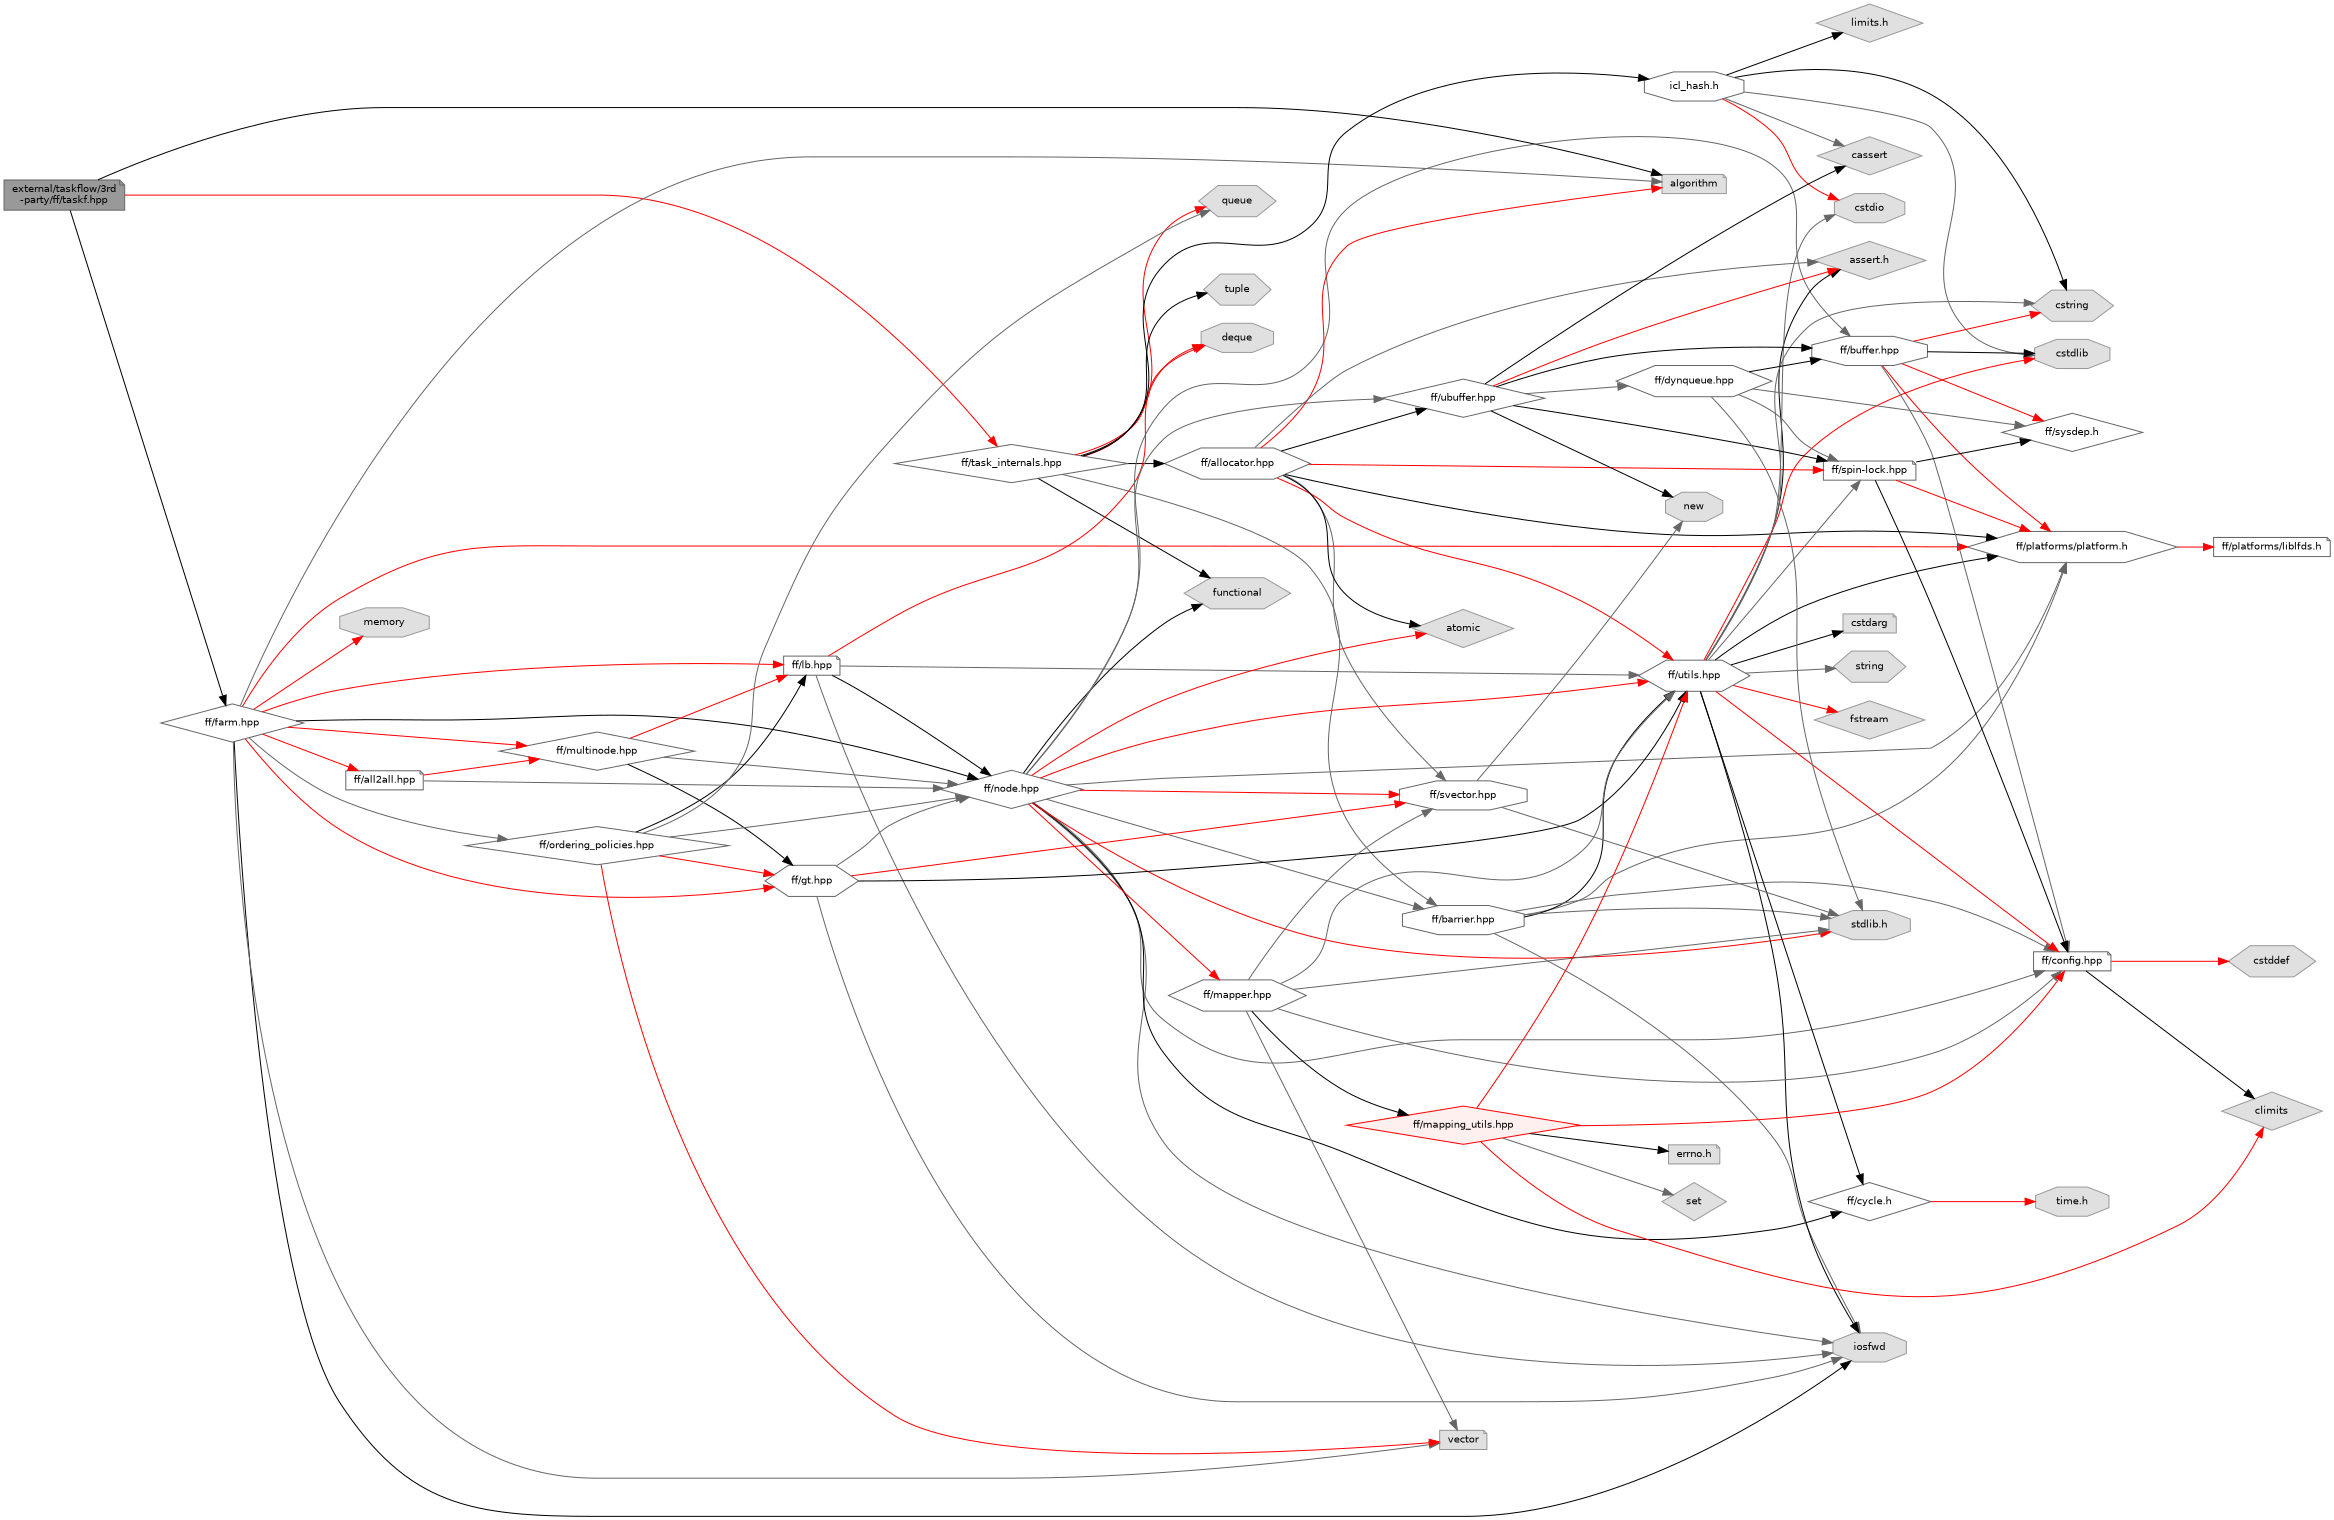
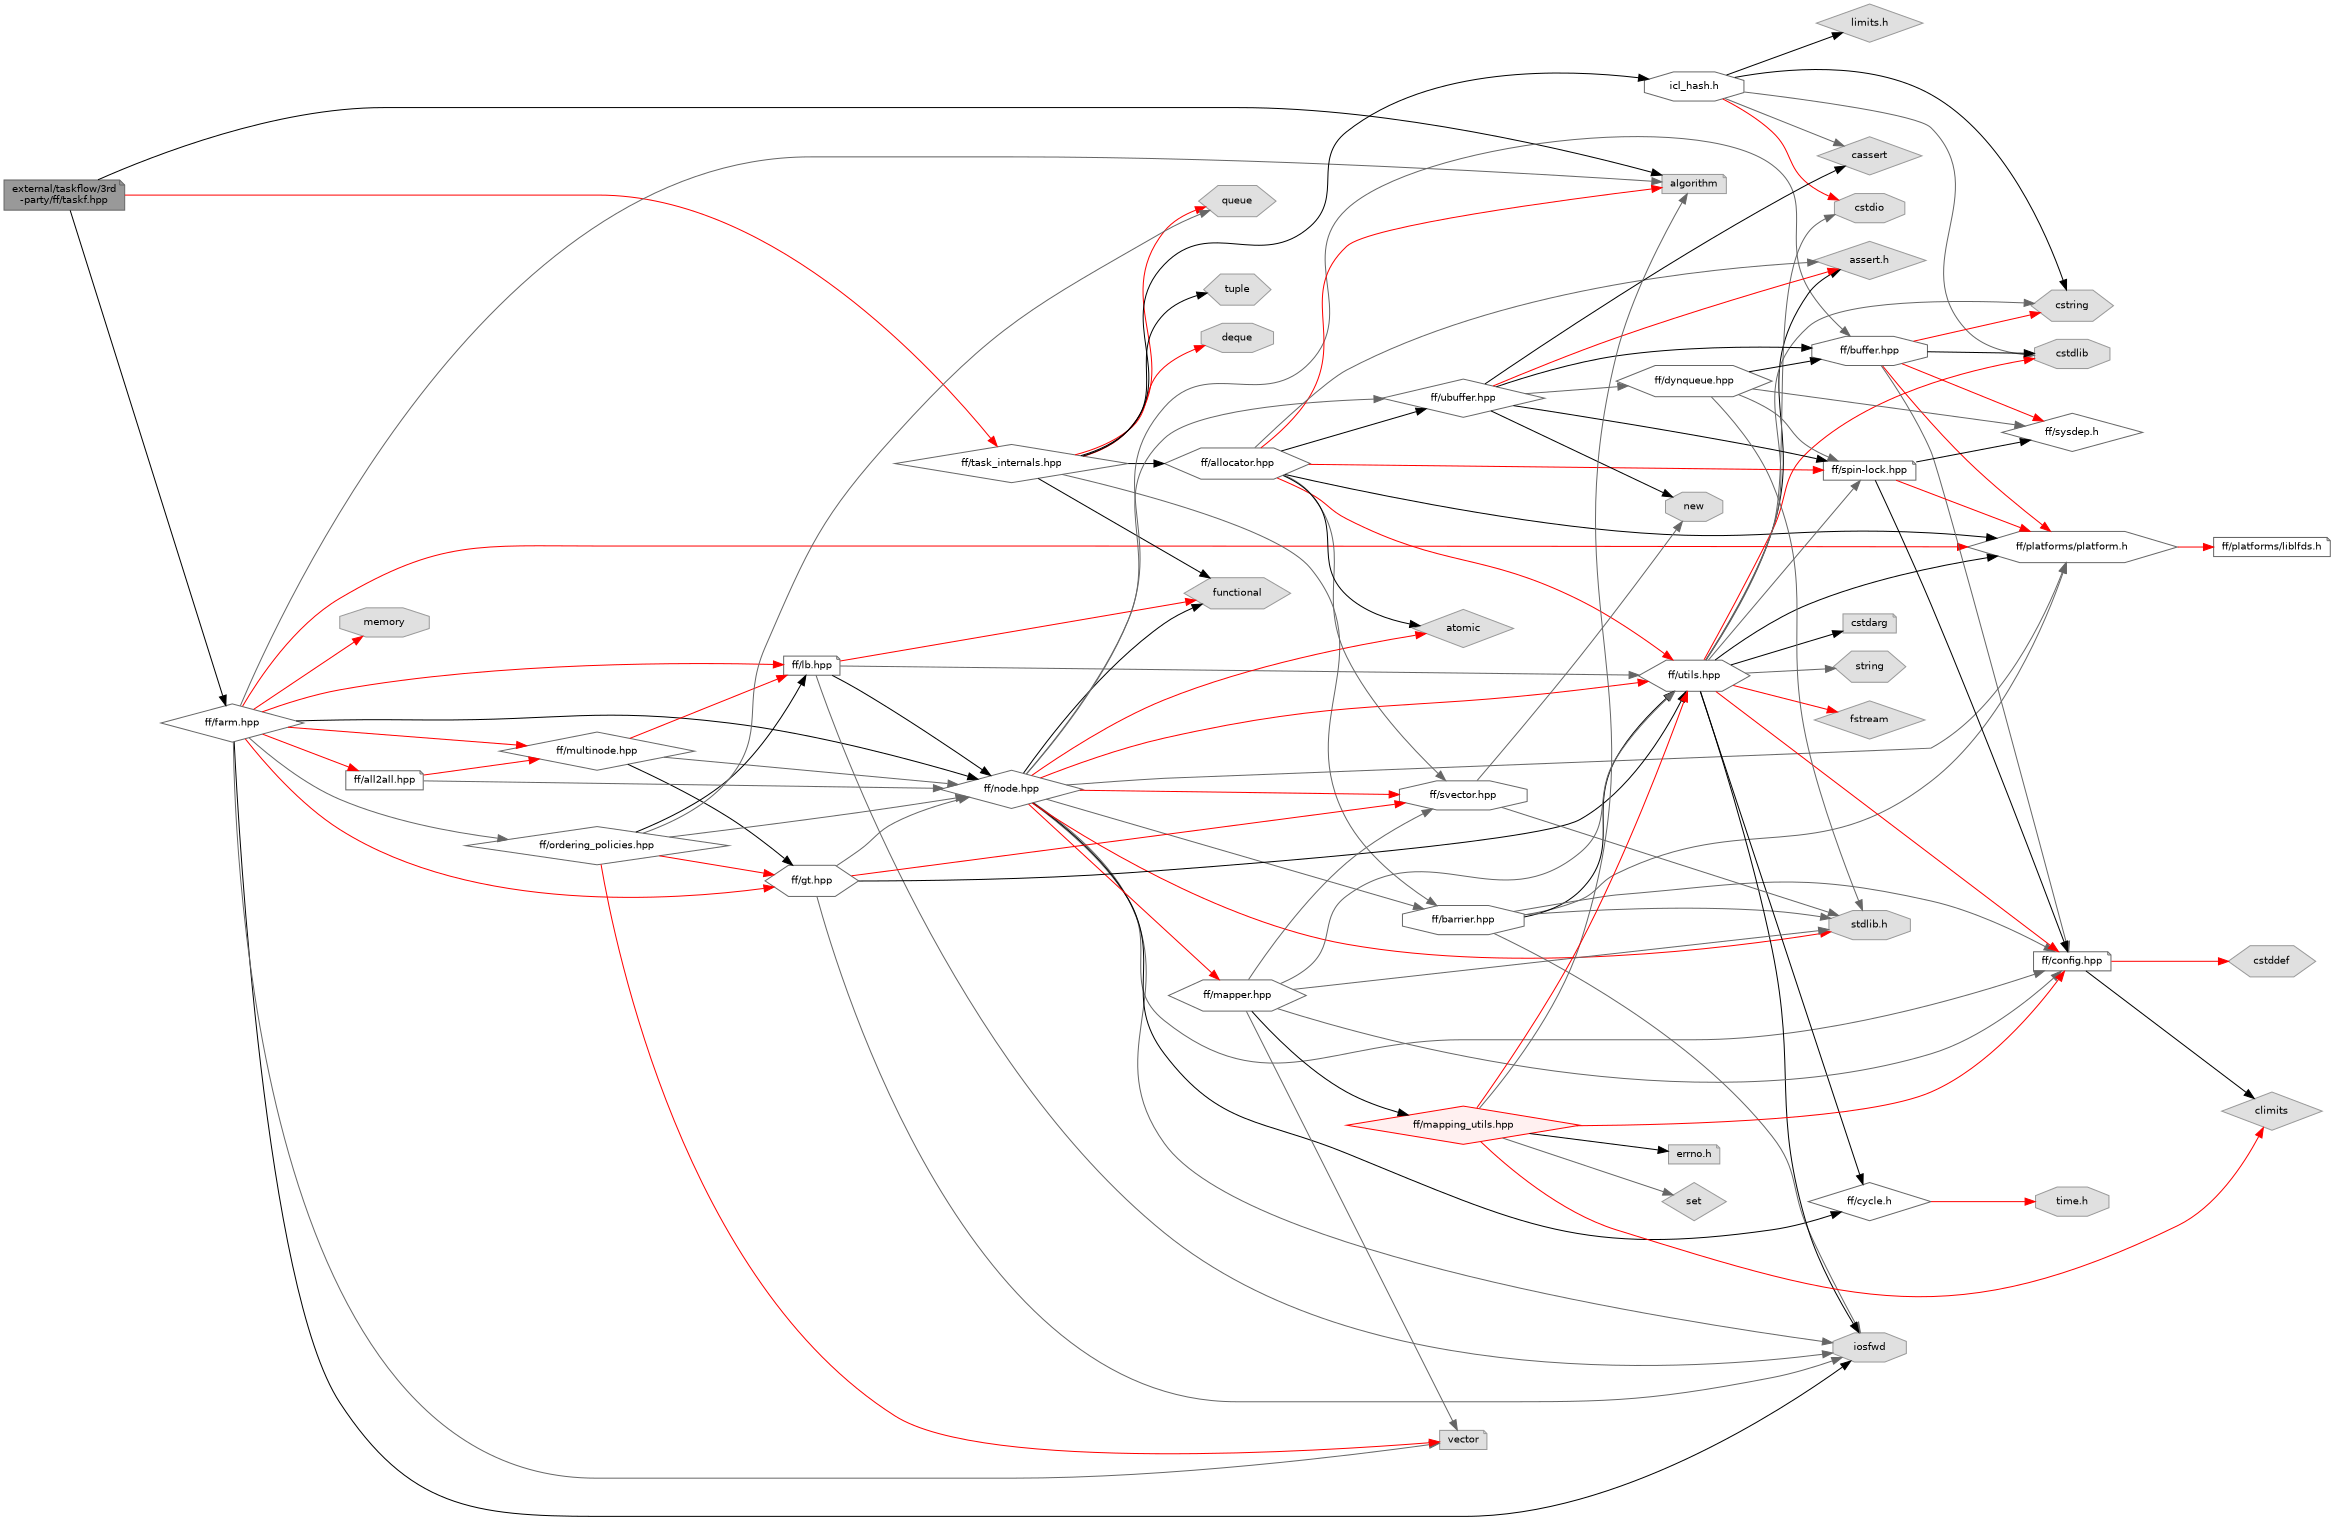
(1050, 555) -> (1013, 631)
none -> (1606, 664)
